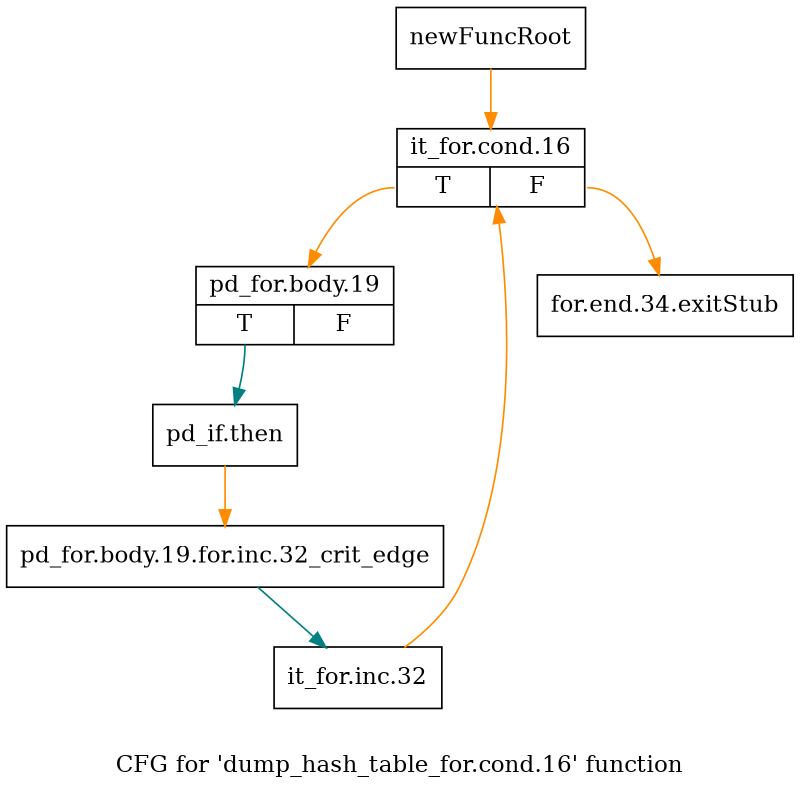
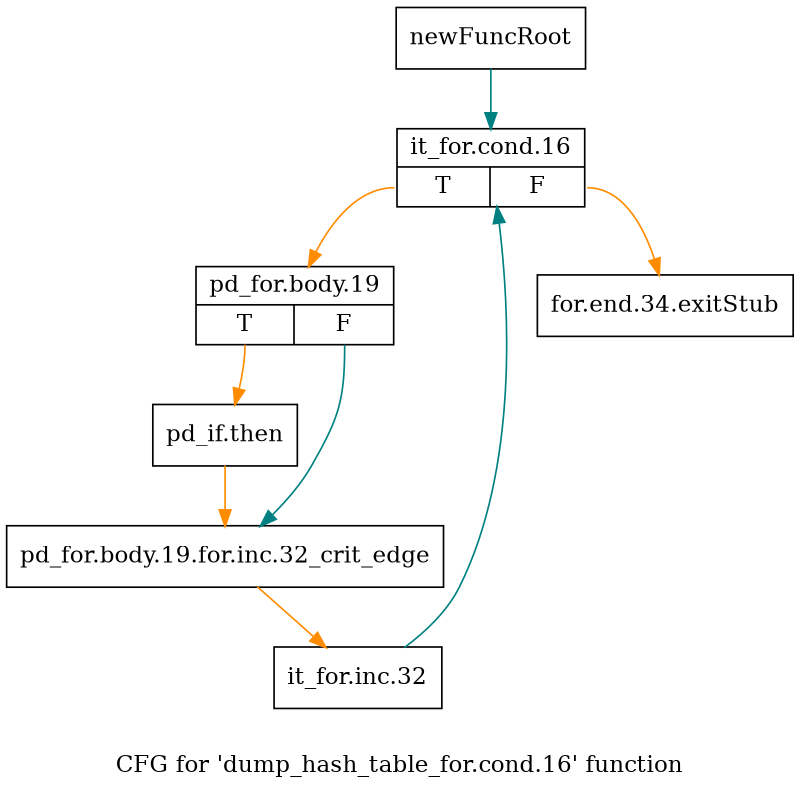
(491, 91) -> (491, 91)
(243, 367) -> (243, 367)
none -> (327, 437)
(499, 449) -> (499, 449)
(285, 612) -> (285, 612)
